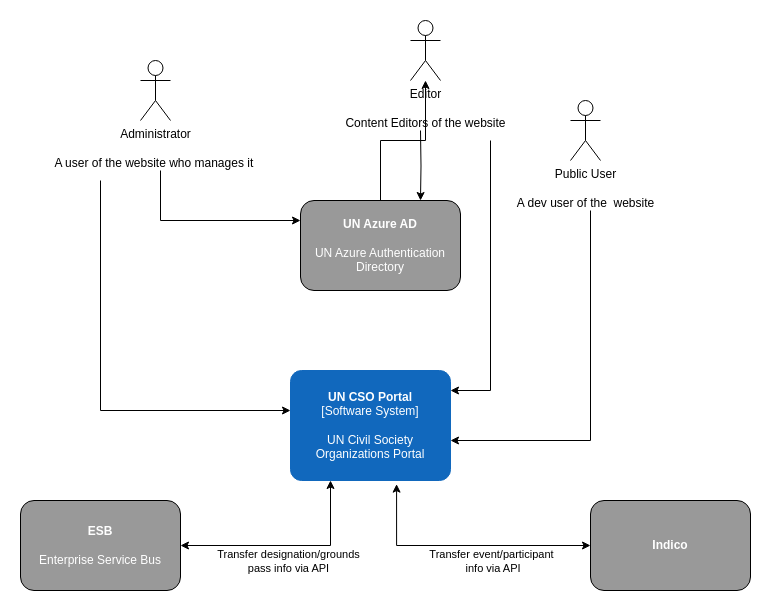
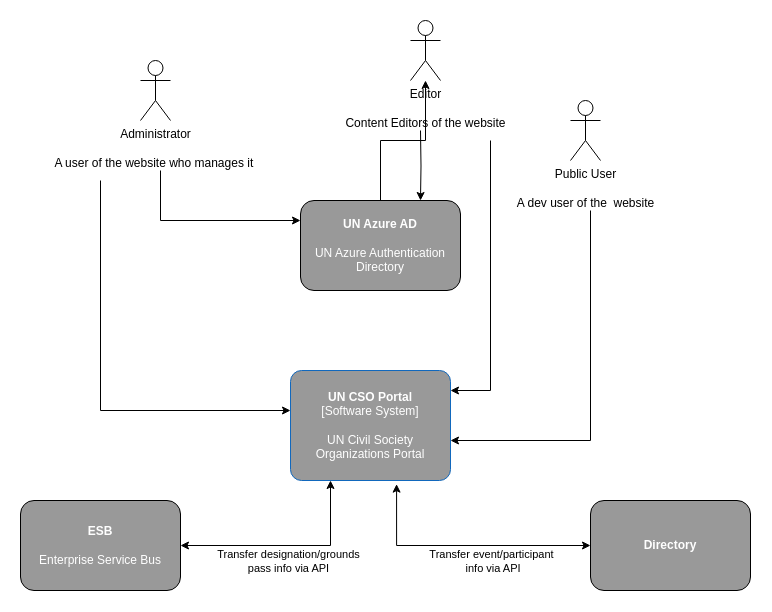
(371, 426) -> (371, 426)
(671, 546) -> (671, 546)
